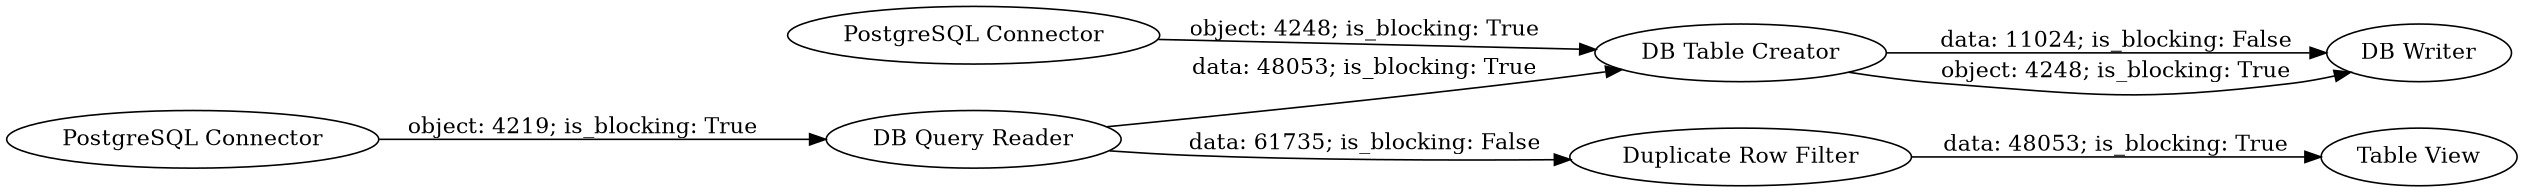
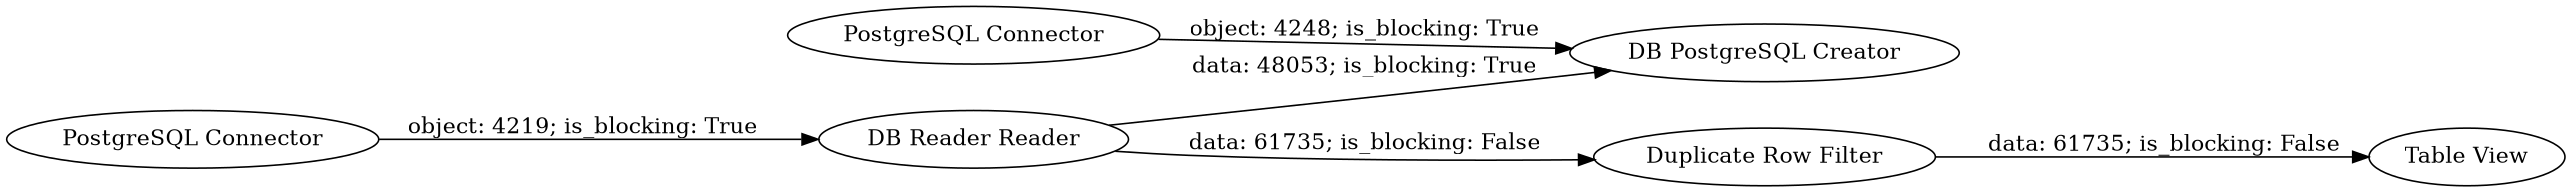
(1741, 53) -> (1765, 53)
(2419, 53) -> none
(974, 139) -> (974, 139)
(2116, 145) -> (2164, 145)
